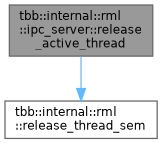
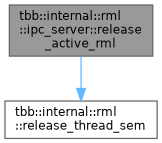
(81, 31) -> (81, 31)
